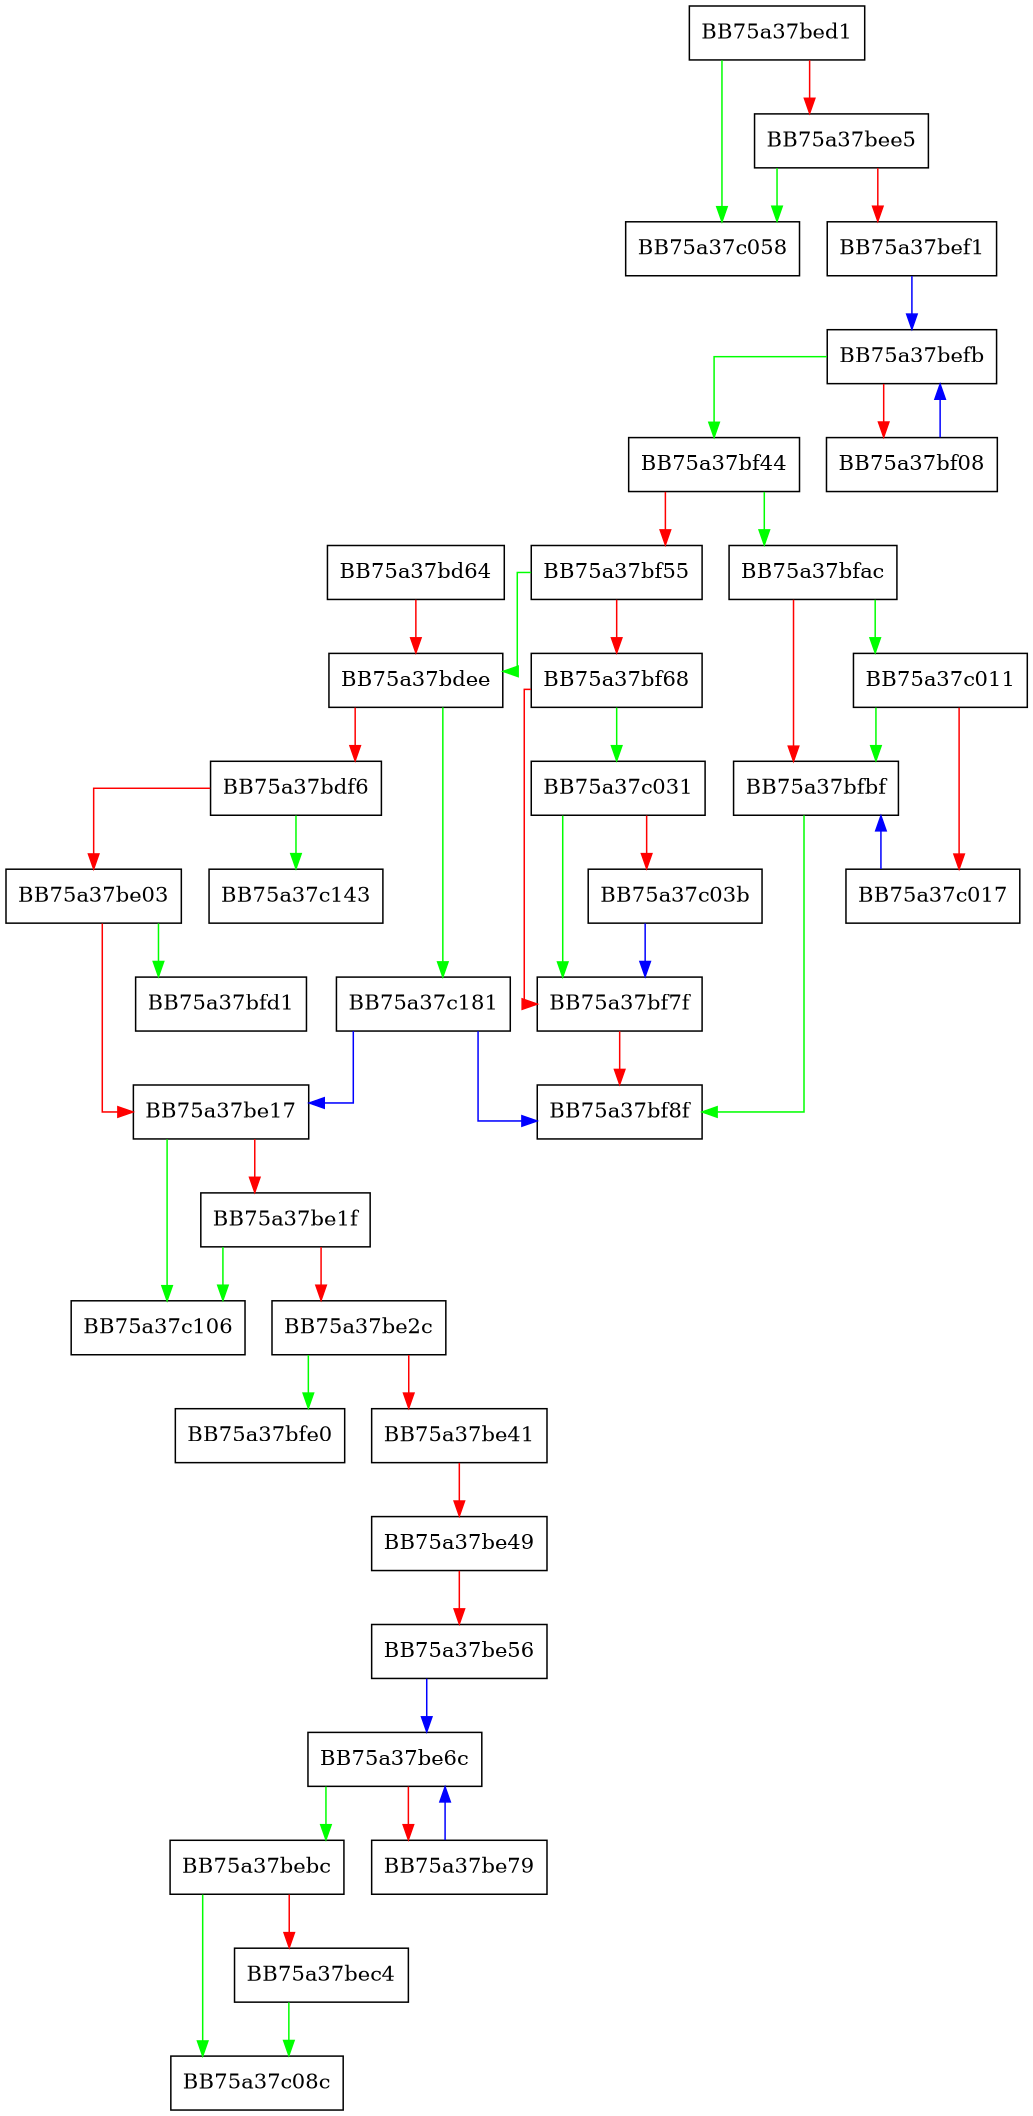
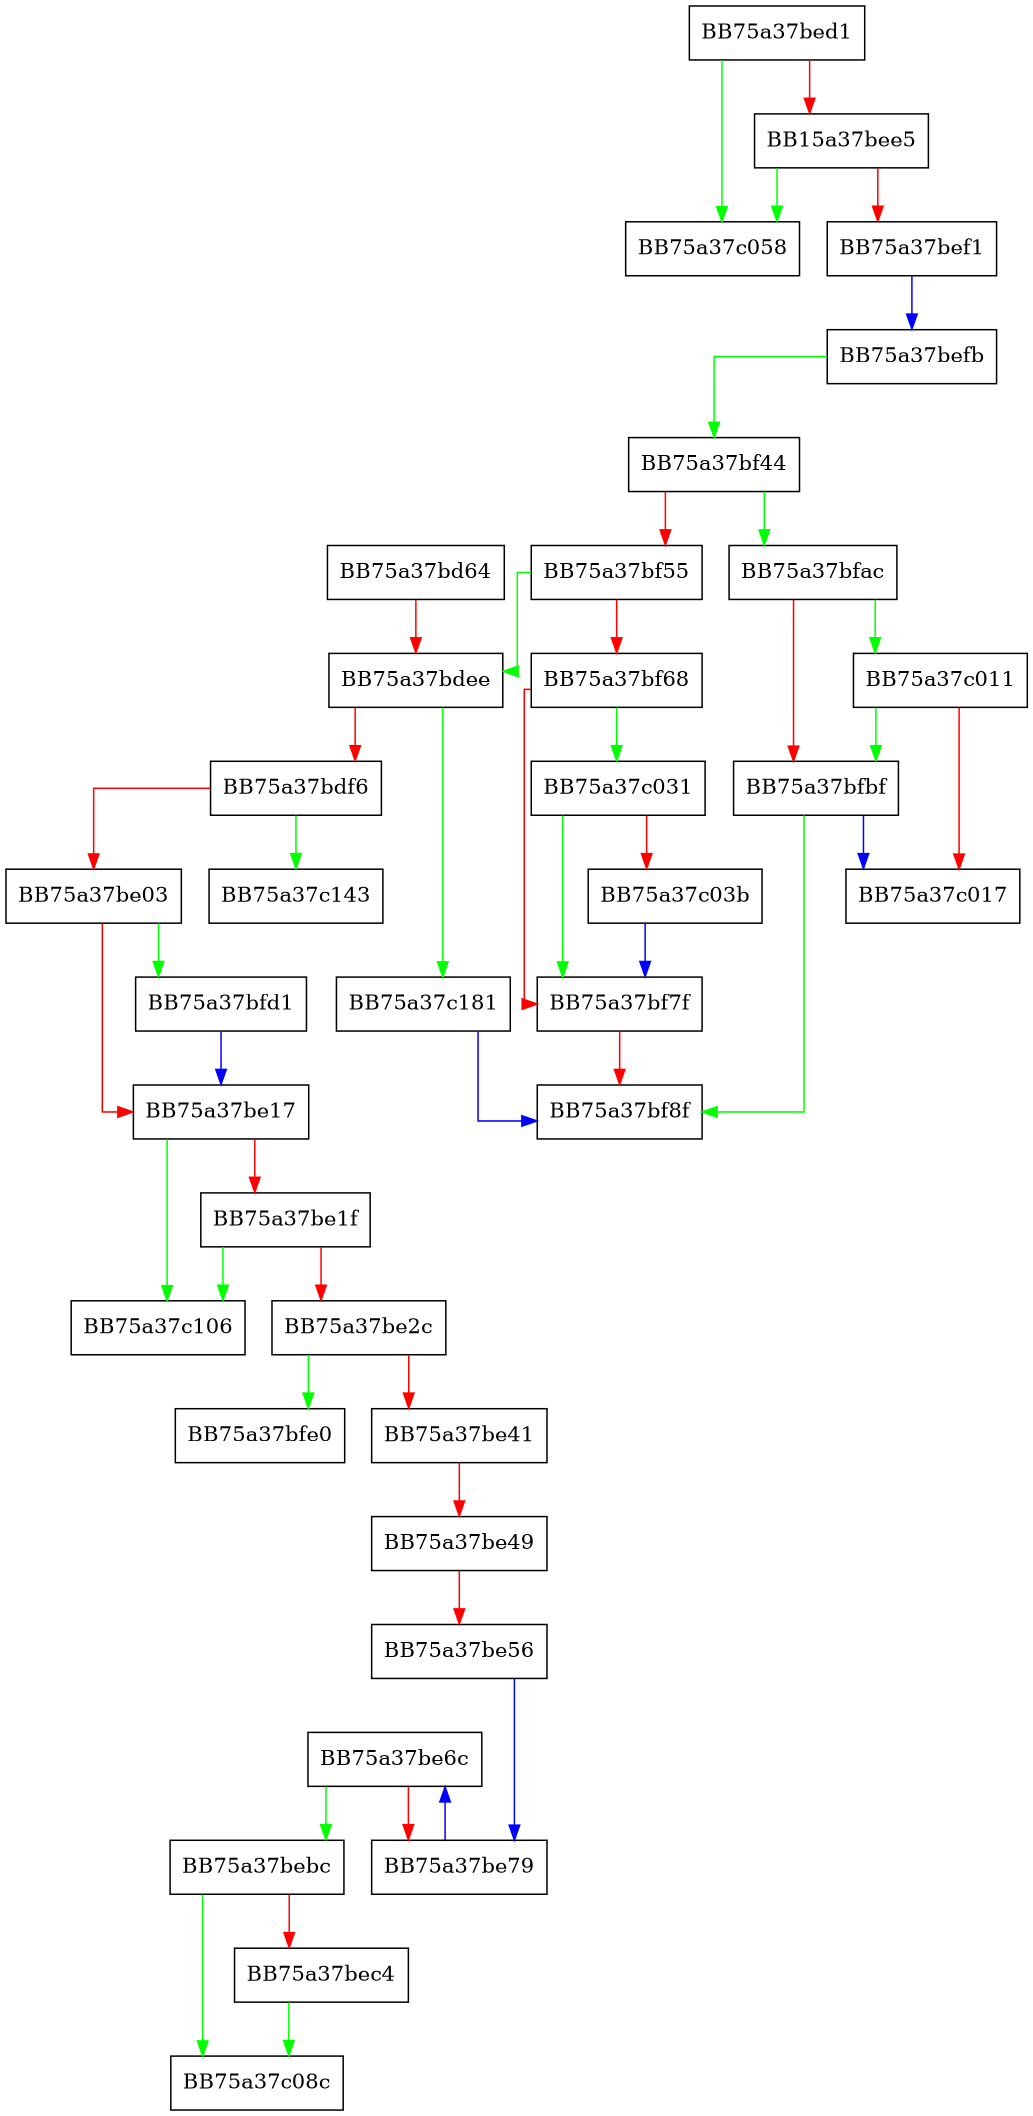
(841, 141) -> (841, 141)
(912, 465) -> none
(881, 850) -> (863, 835)
(353, 1082) -> (221, 1050)
(427, 1698) -> (514, 1752)
